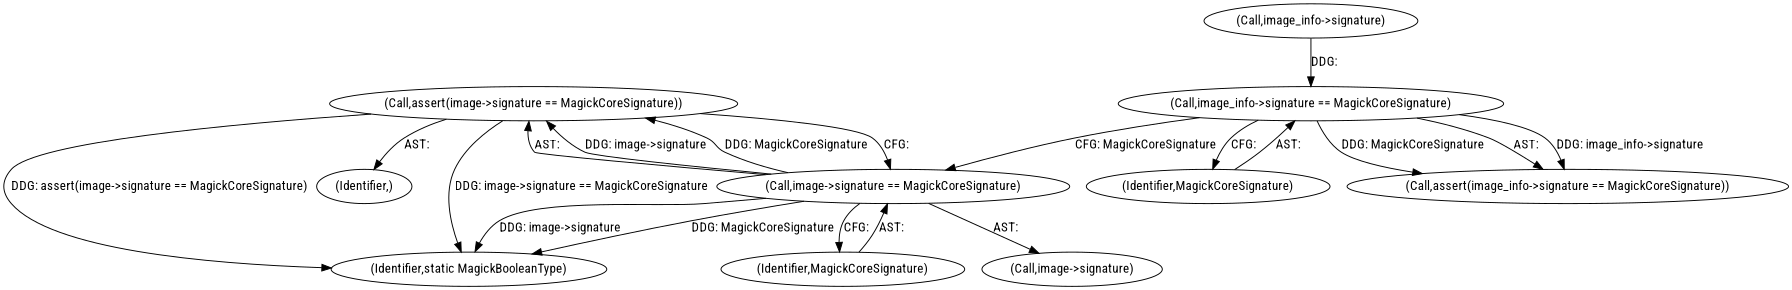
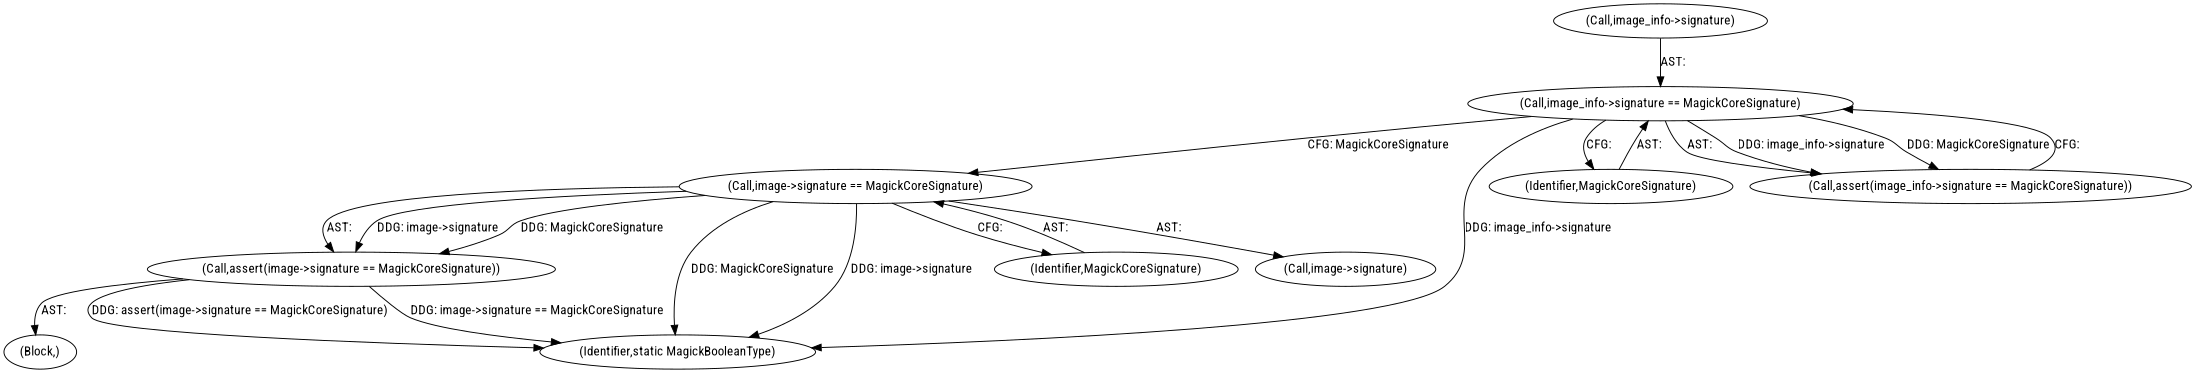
(1326, 62) -> (1675, 62)
none -> (1976, 119)
(801, 123) -> none
(364, 186) -> (40, 352)
none -> (1252, 323)
